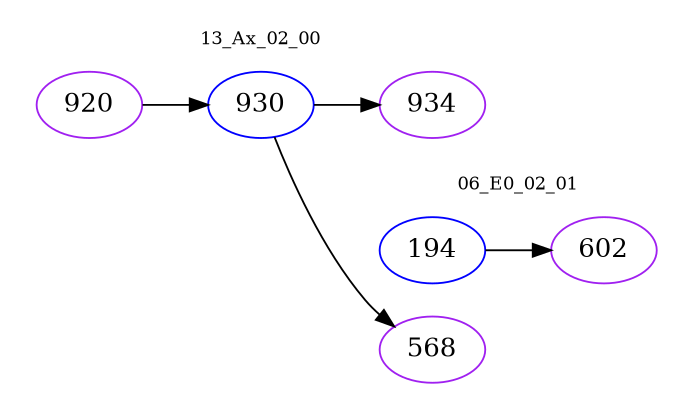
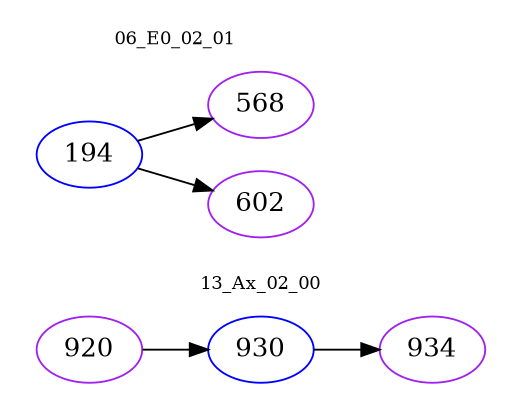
(319, 231) -> (166, 132)
